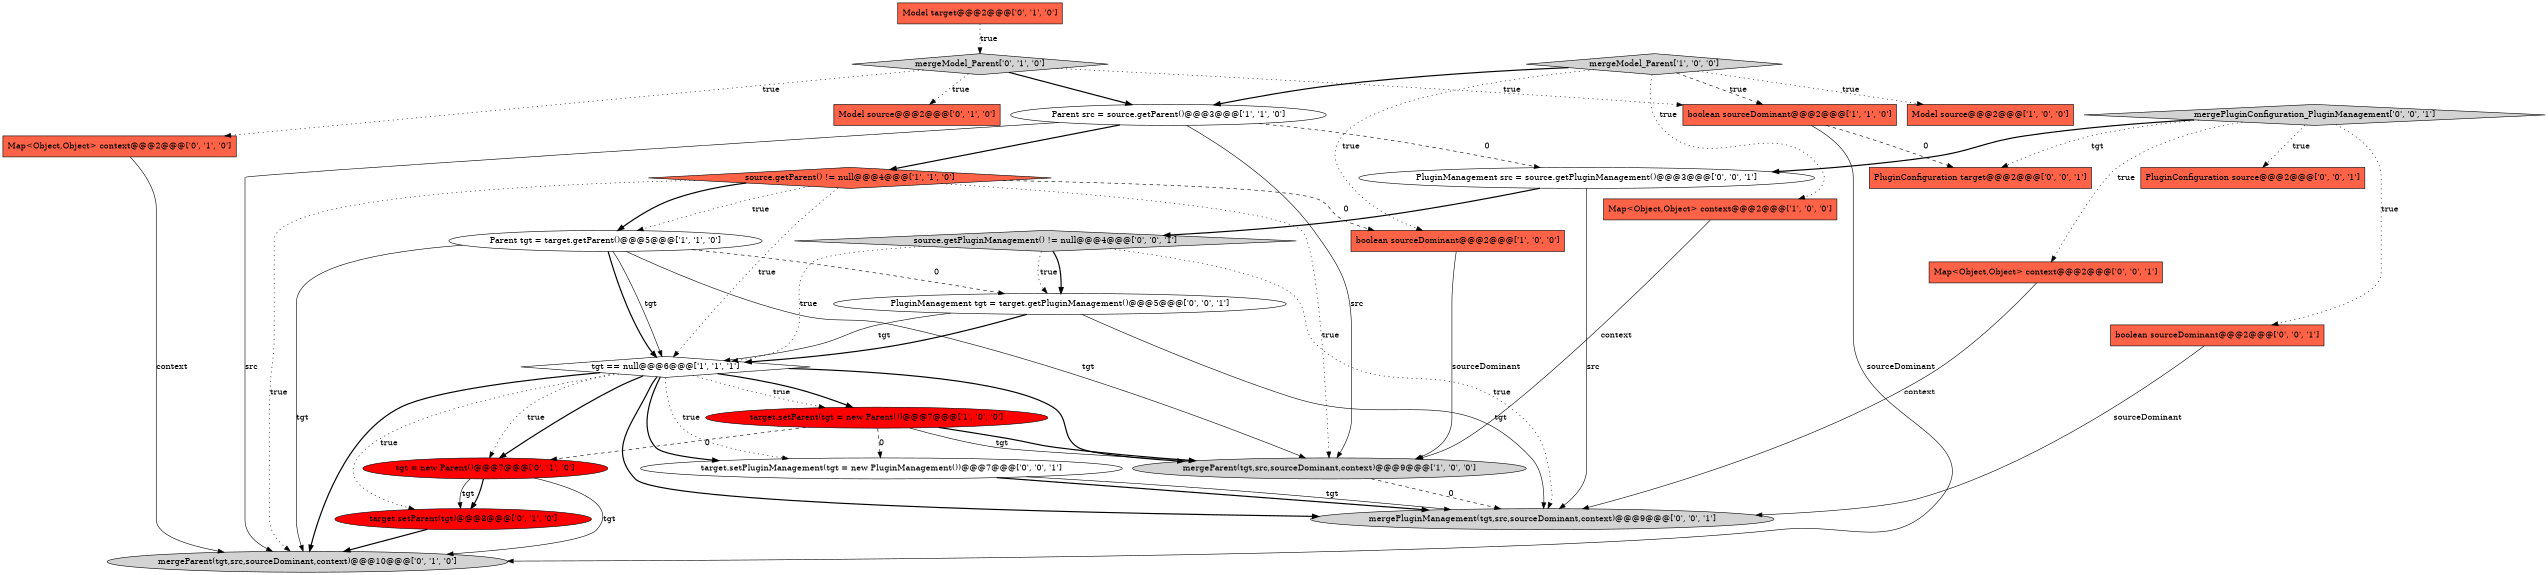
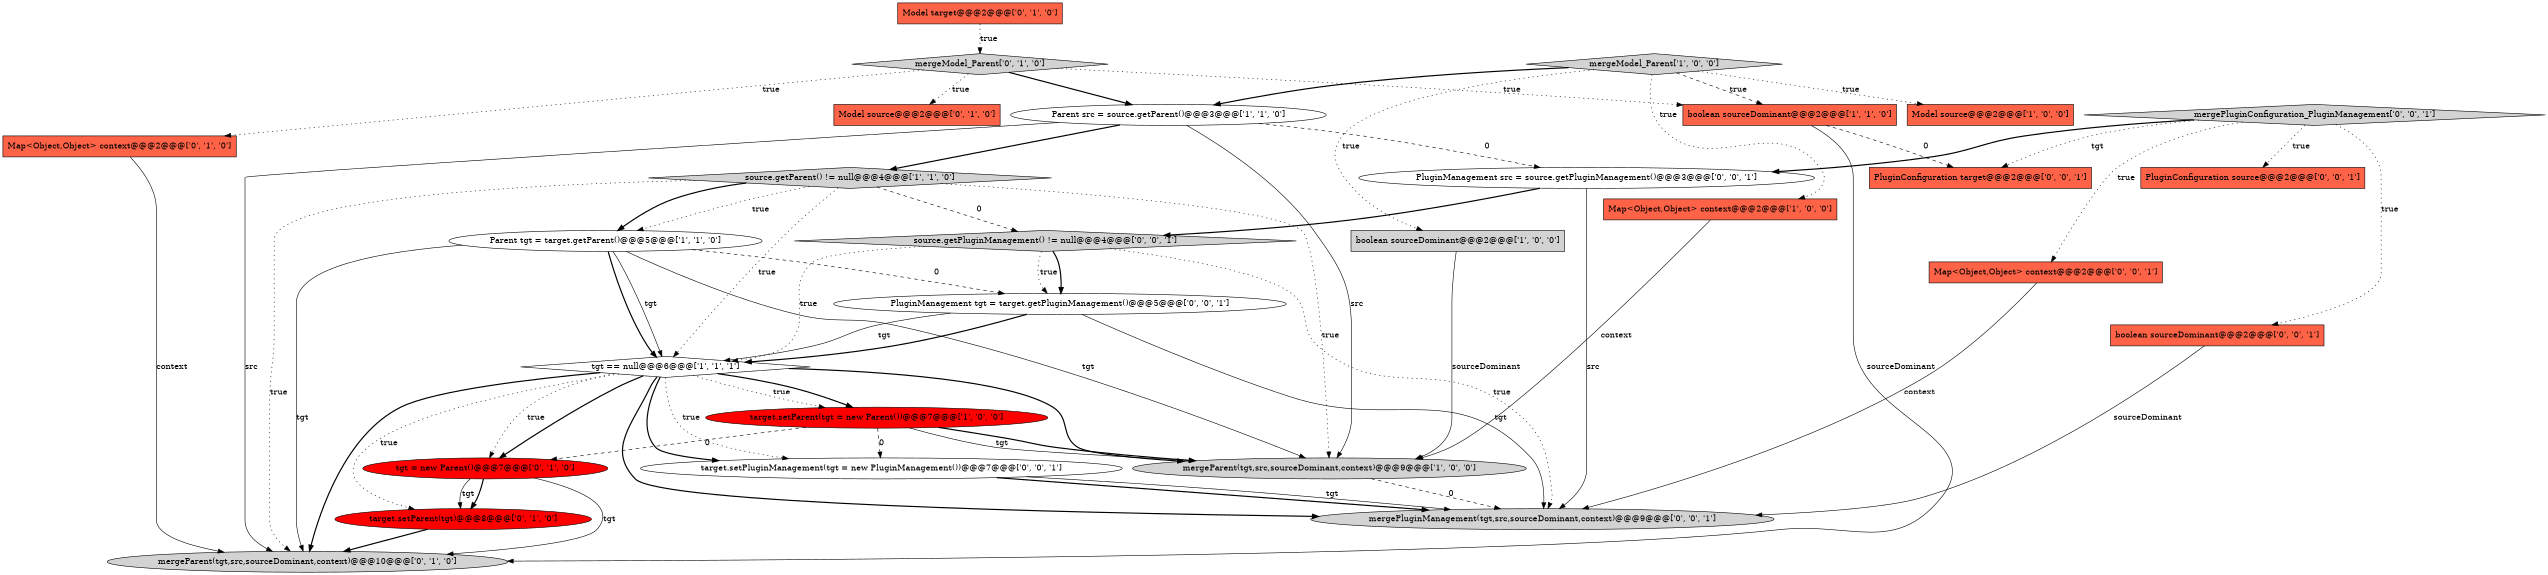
(850, 178) -> (850, 178)
(1191, 186) -> (944, 208)
(1458, 241) -> (1458, 241)
